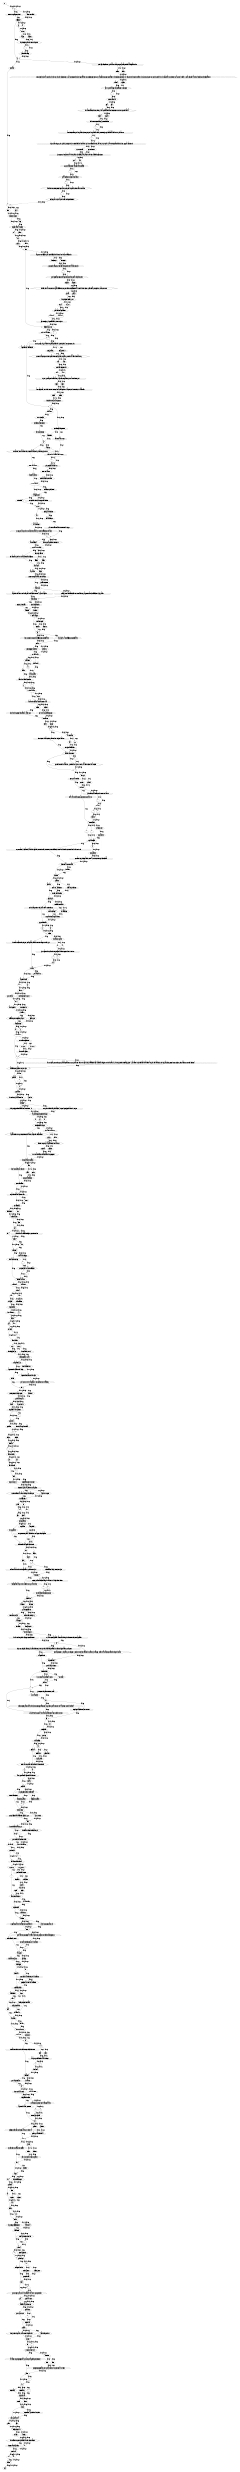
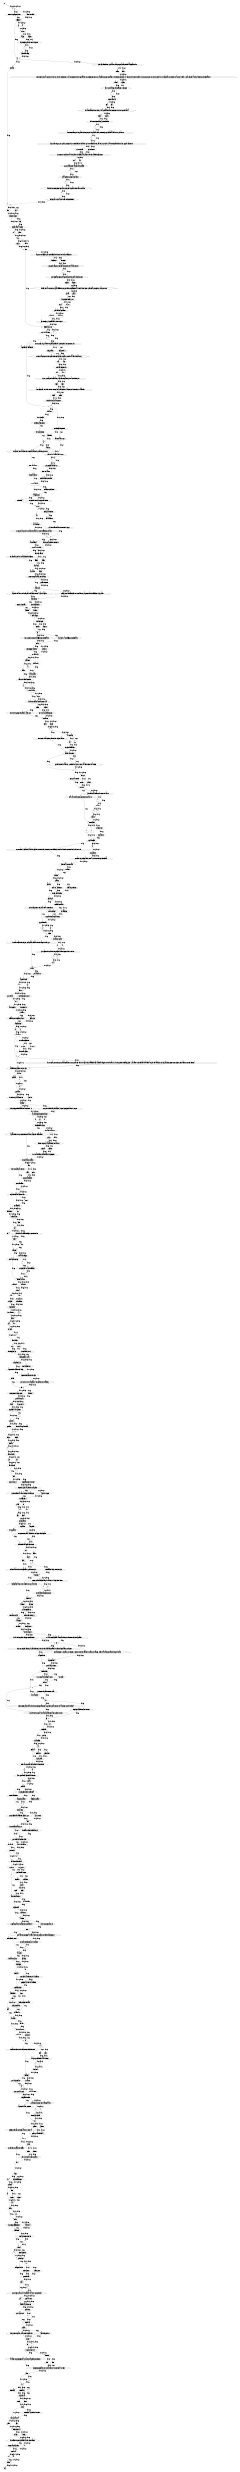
(24, 1927) -> none
(25, 2168) -> none
